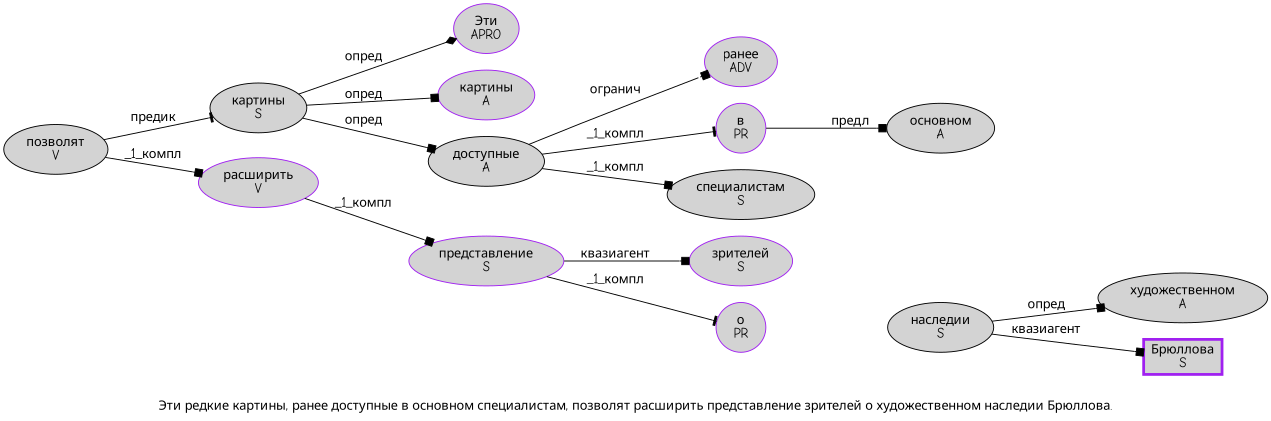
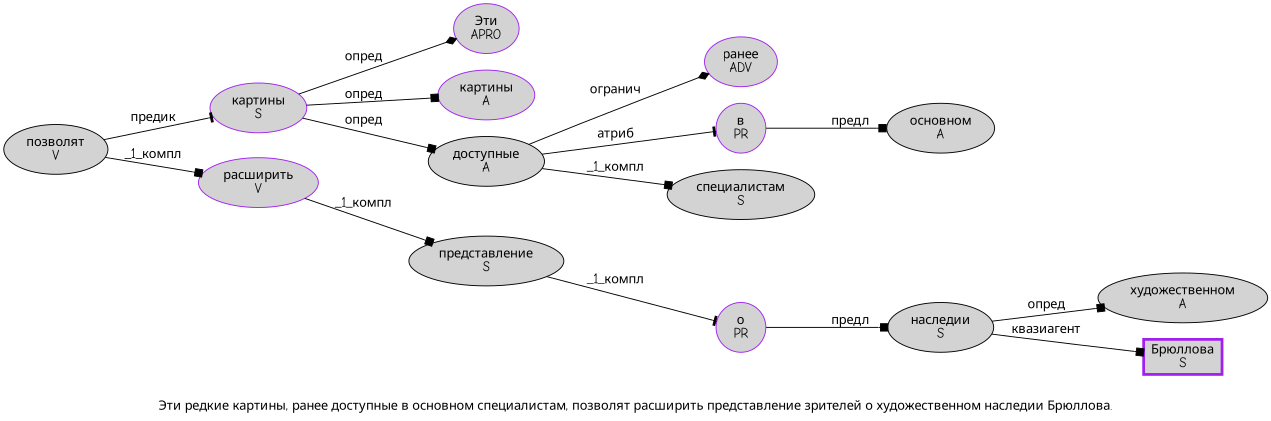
(258, 108) -> (258, 108)
(613, 111) -> (613, 111)
(616, 134) -> (616, 134)
(486, 261) -> (486, 261)
(741, 261) -> none
none -> (822, 327)
